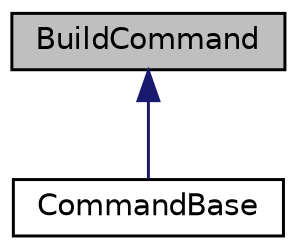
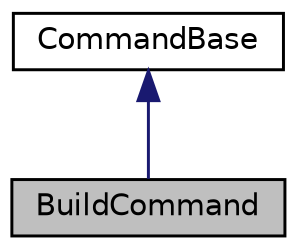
(148, 140) -> (148, 140)
